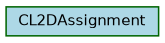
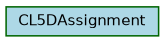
(82, 21) -> (82, 21)
